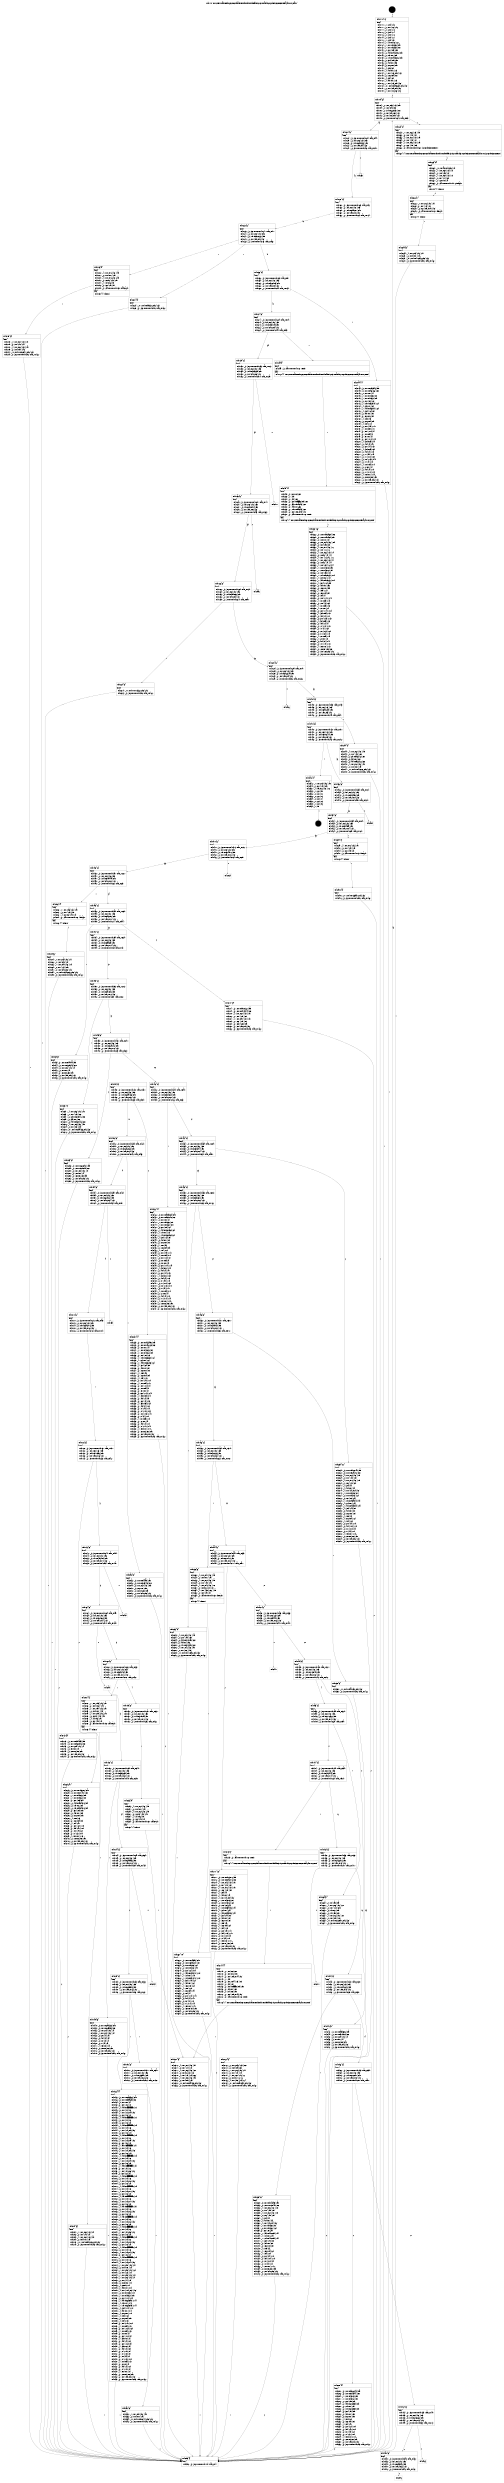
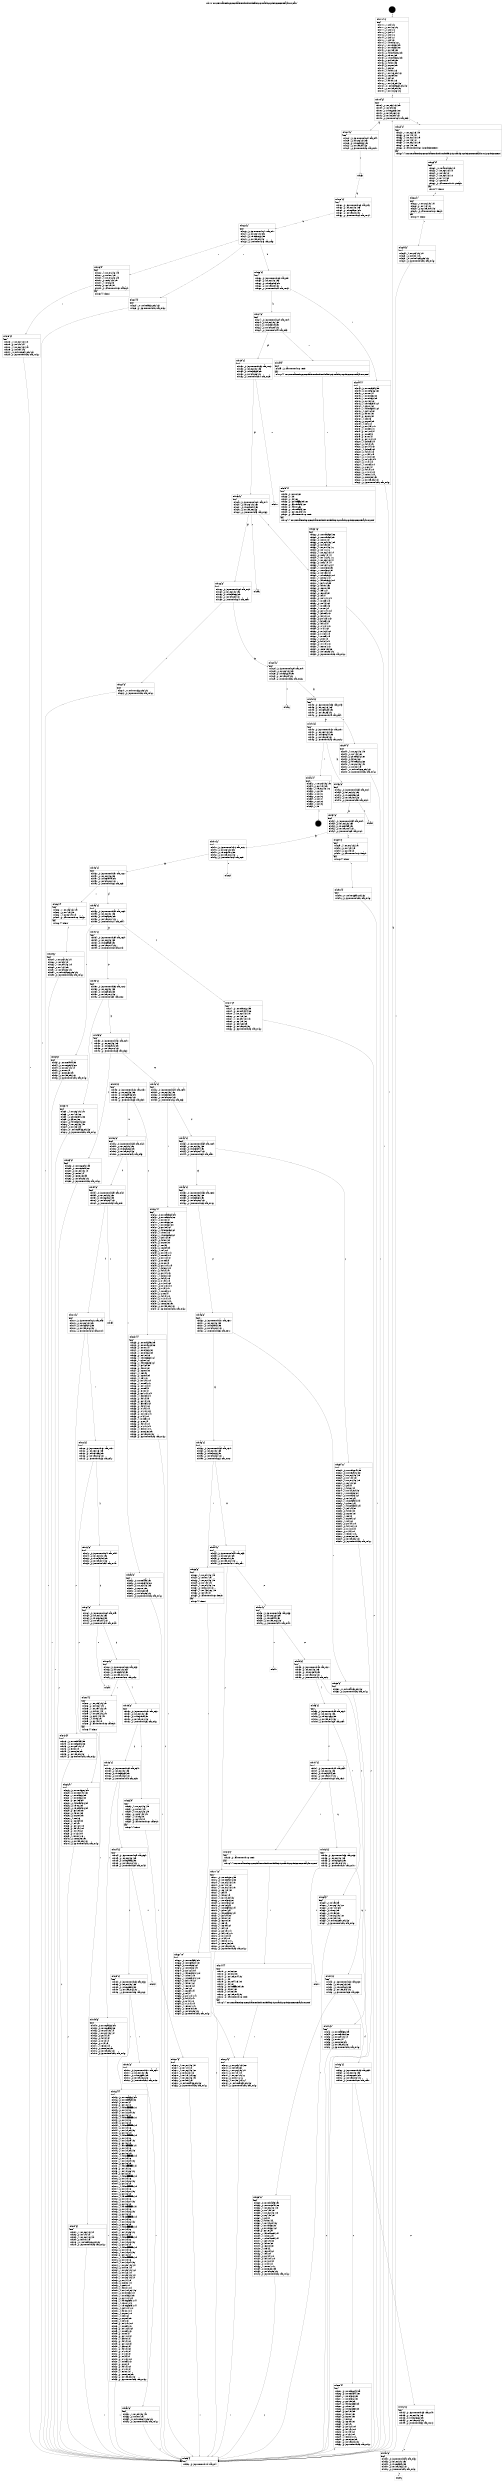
(352, 173) -> (357, 187)
(327, 524) -> (284, 542)
none -> (325, 719)
none -> (75, 1533)
(123, 1616) -> none
(188, 1643) -> none
(120, 1722) -> (131, 1742)
(122, 1814) -> (122, 1814)
(366, 1910) -> (366, 1910)
(207, 2028) -> (251, 2031)
(214, 2236) -> (225, 2033)
(423, 2461) -> none
